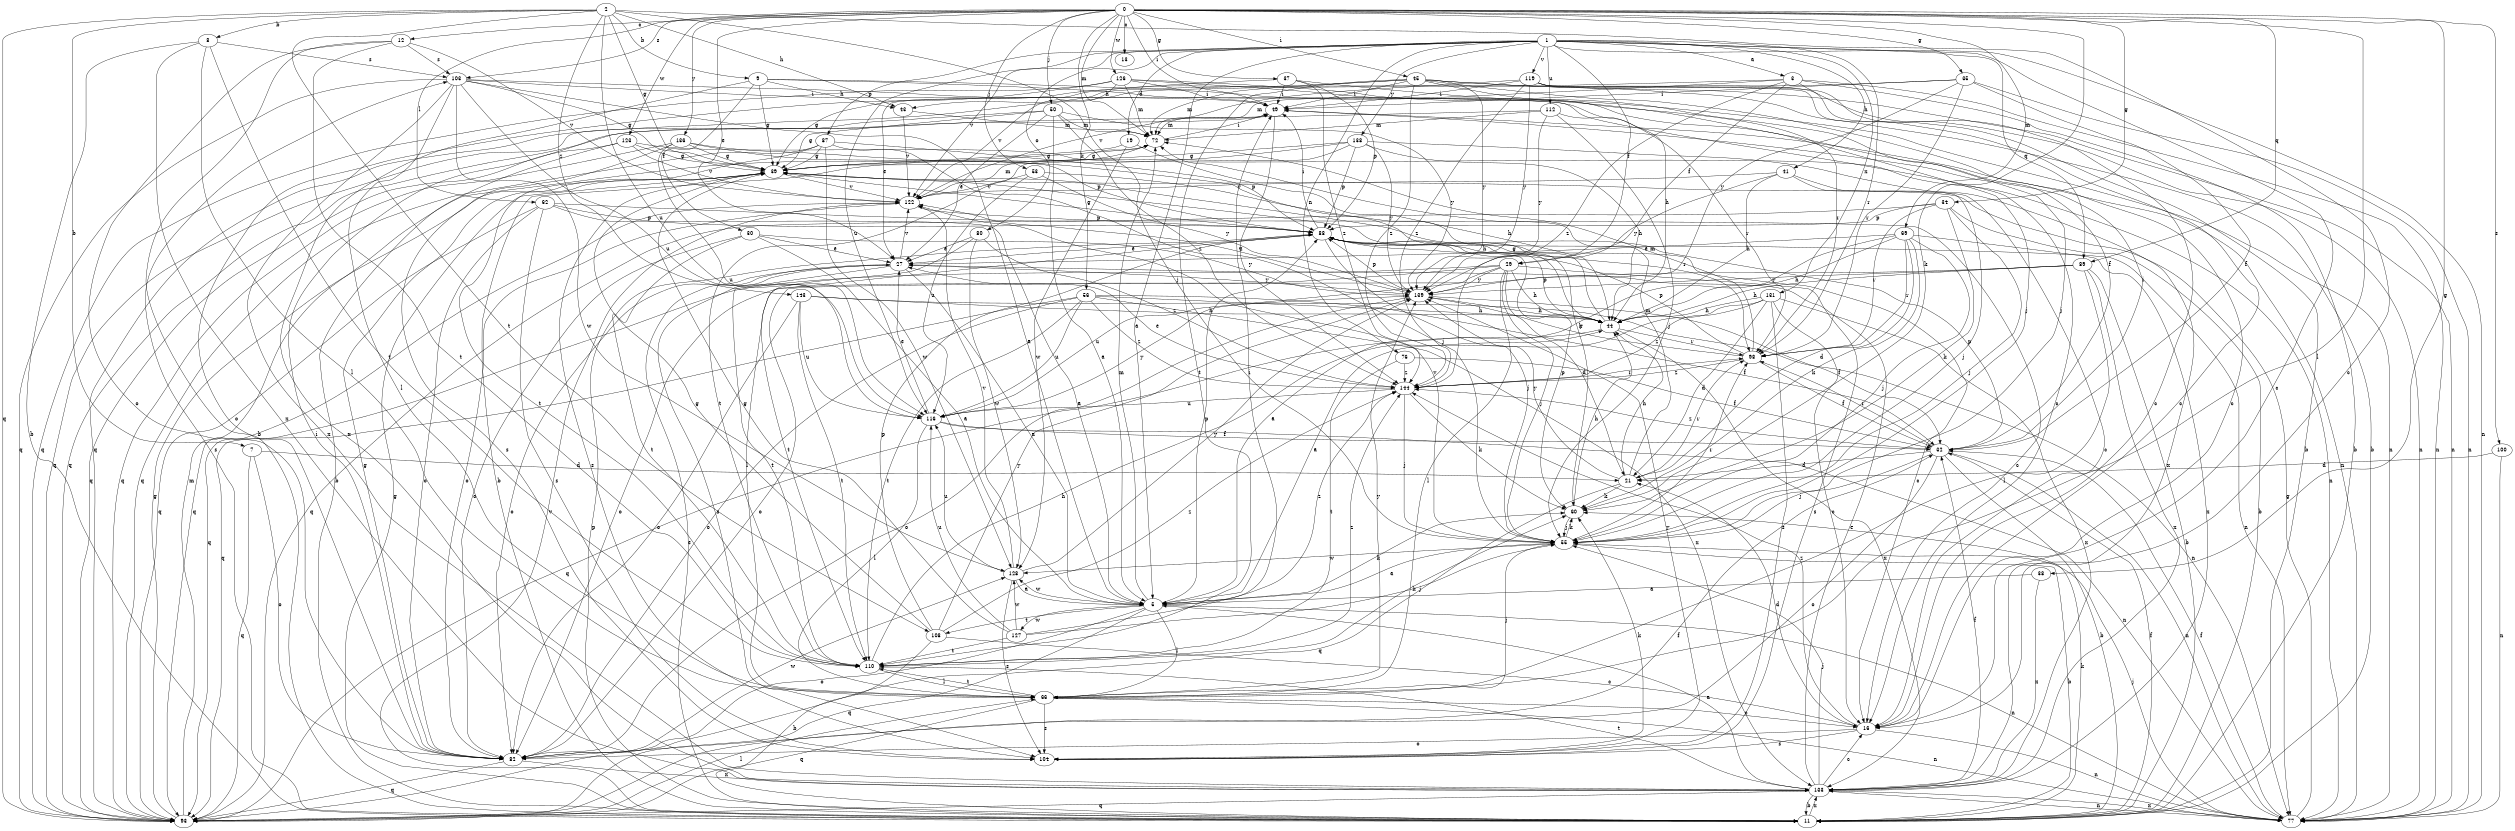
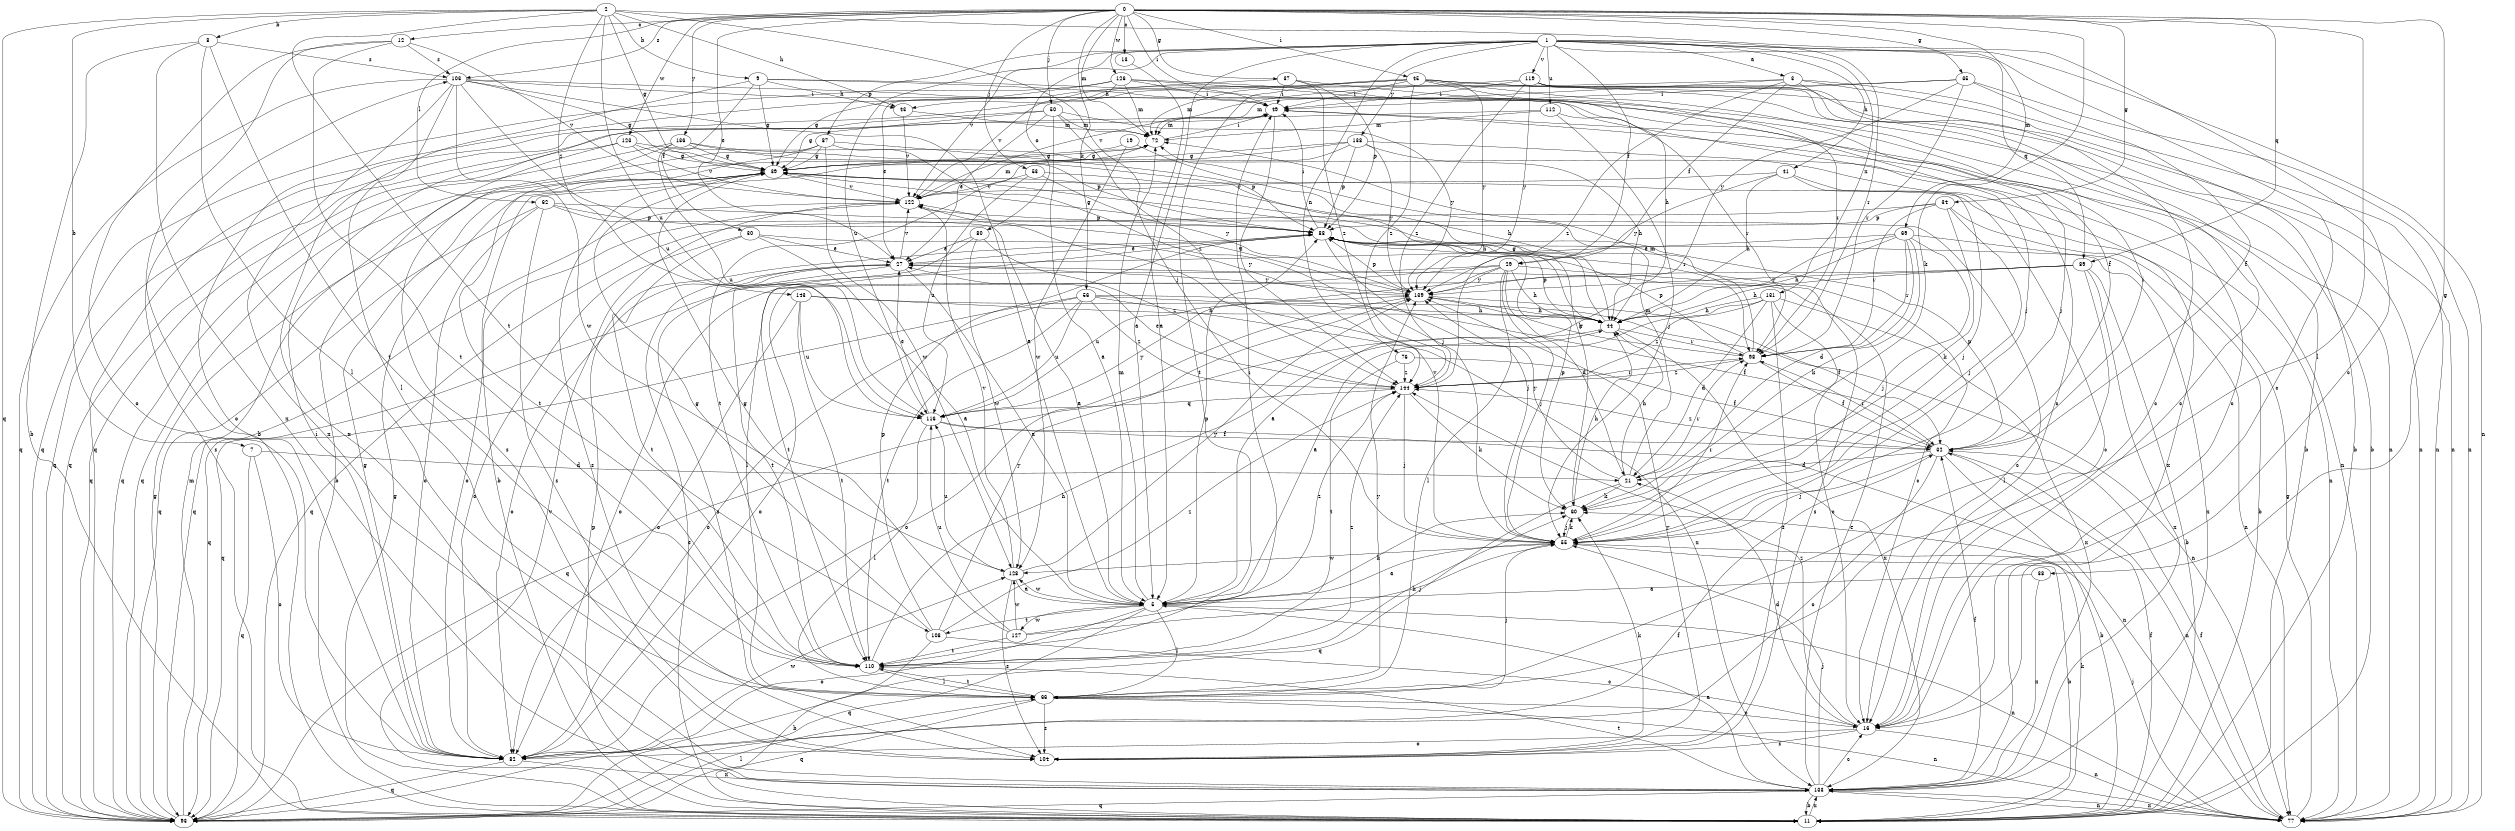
(1311, 47) -> none
(1539, 234) -> none
none -> (1160, 331)
(1189, 404) -> (1189, 404)
(2502, 450) -> none
